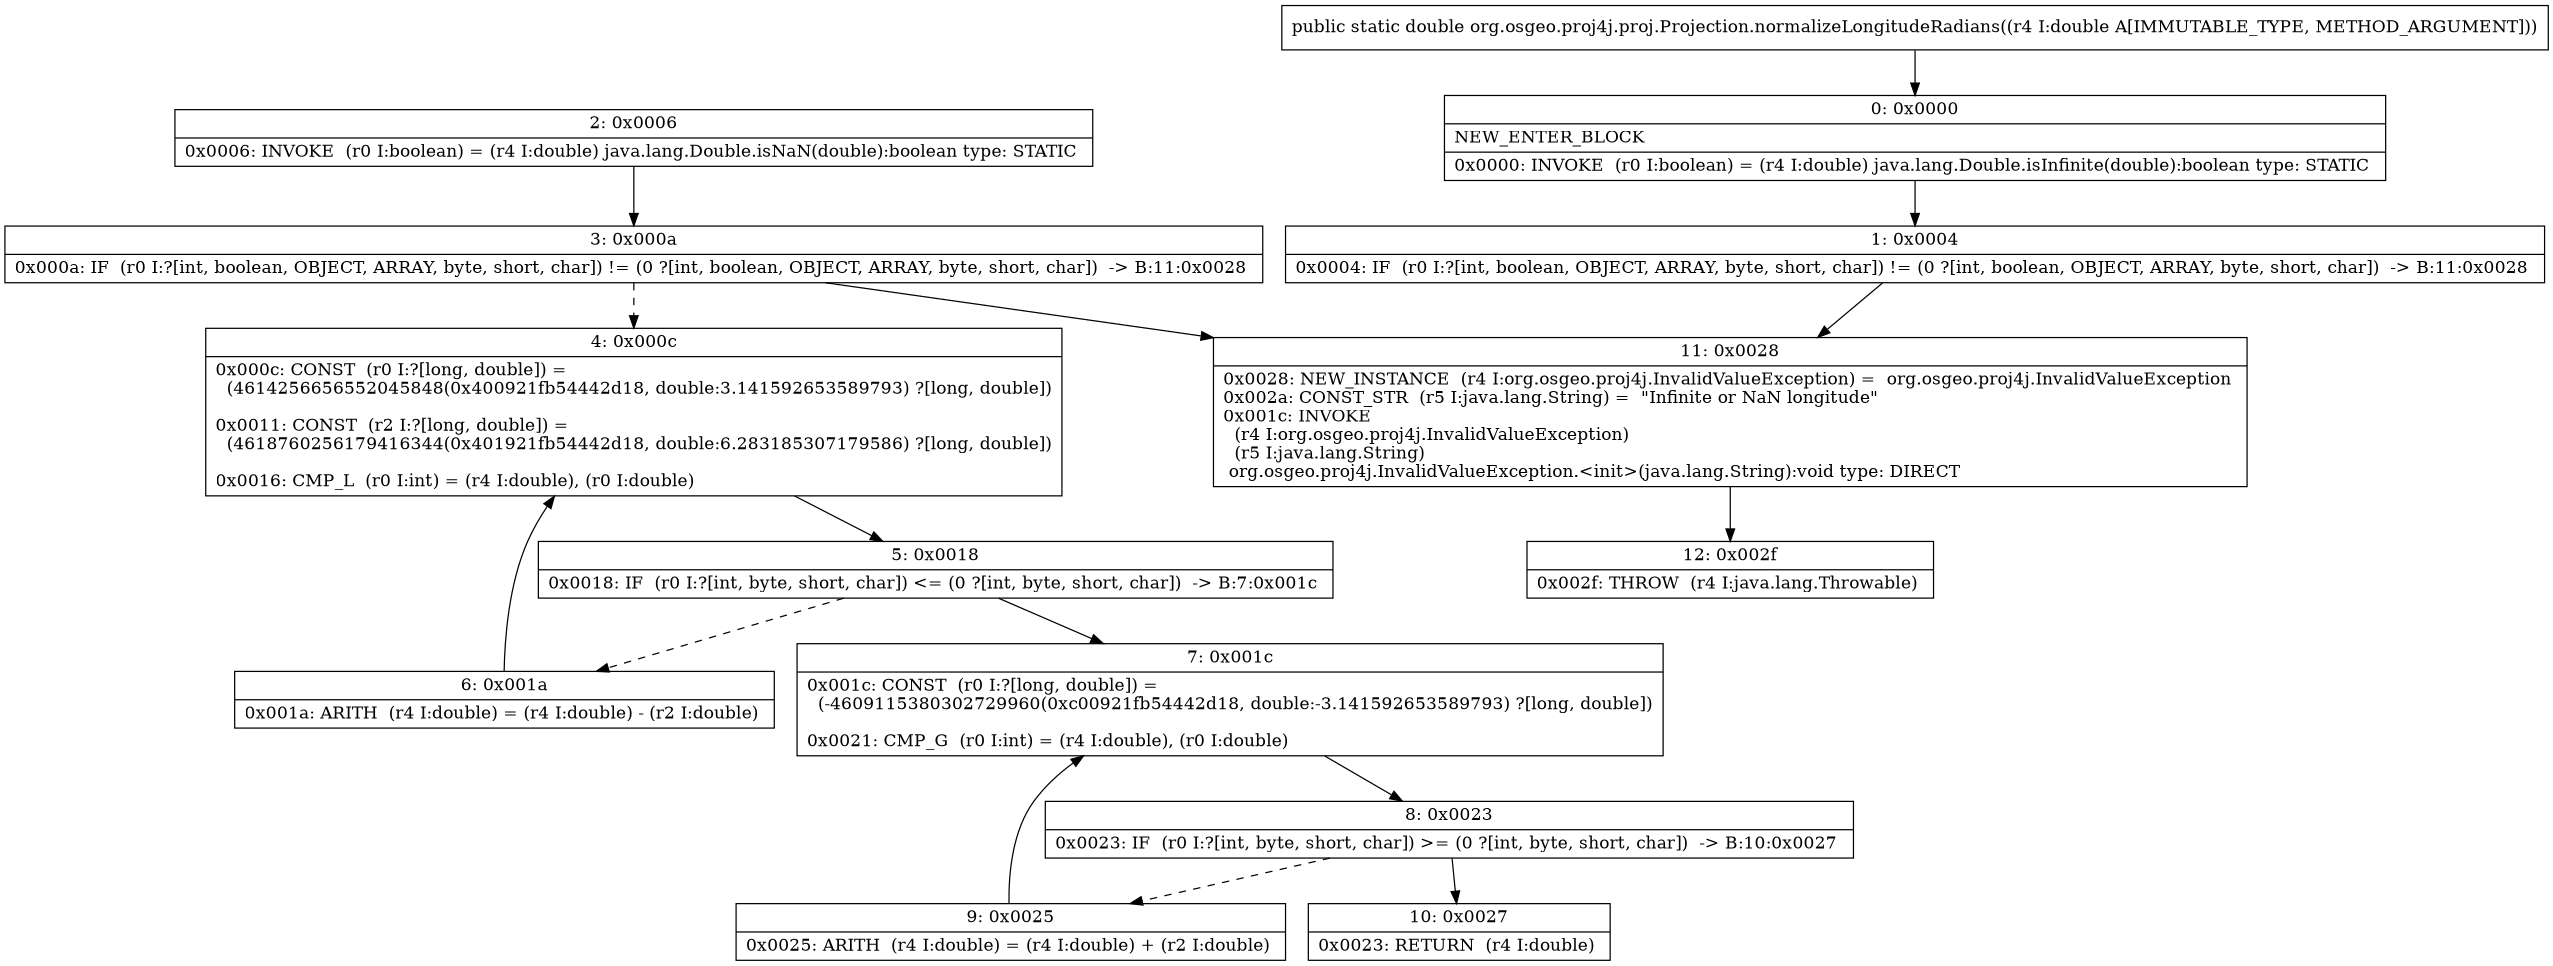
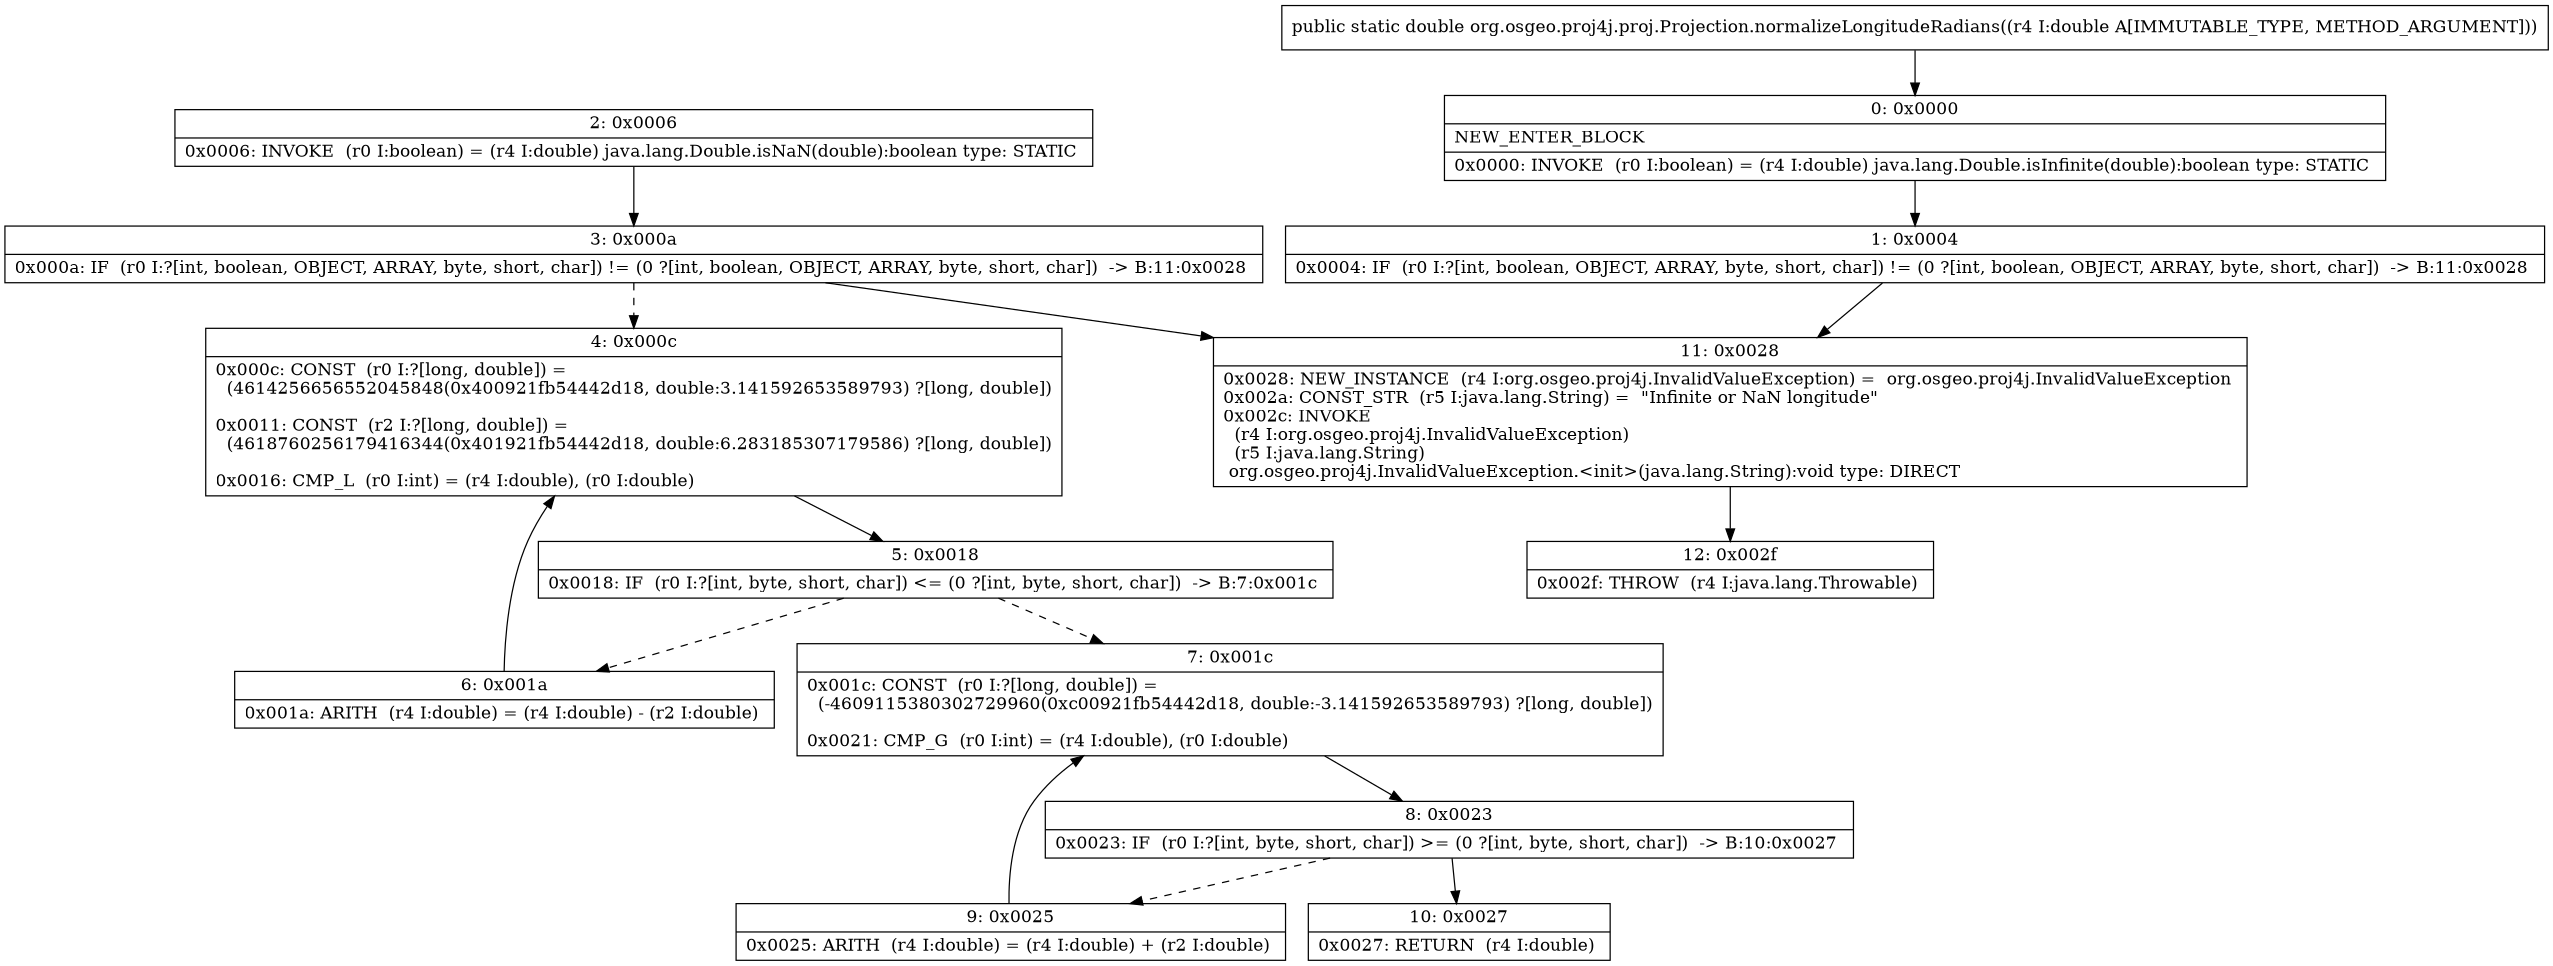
(1303, 416) -> (1303, 416)
(1045, 618) -> (1045, 618)
(1459, 946) -> (1459, 946)
